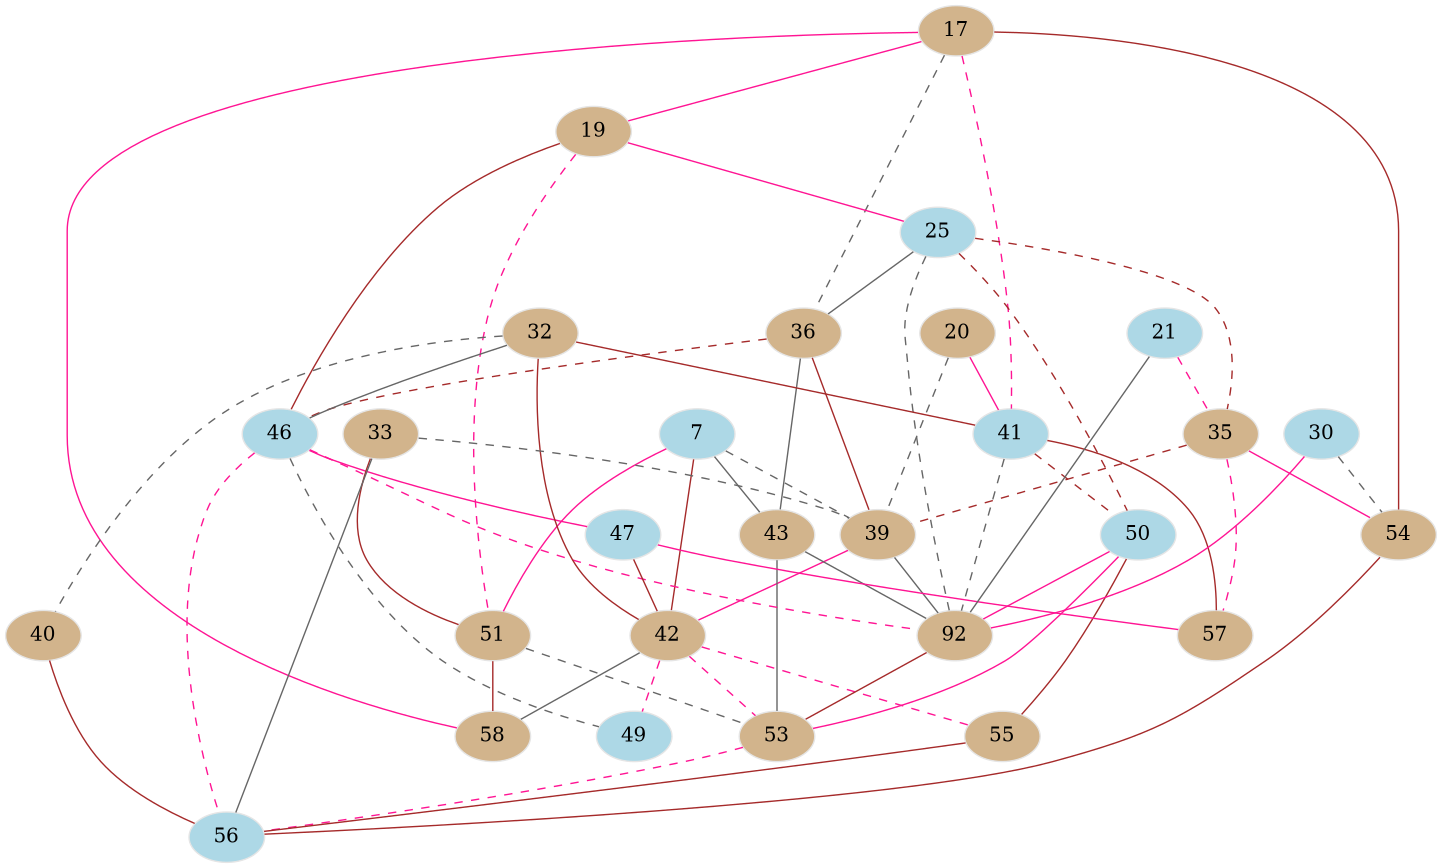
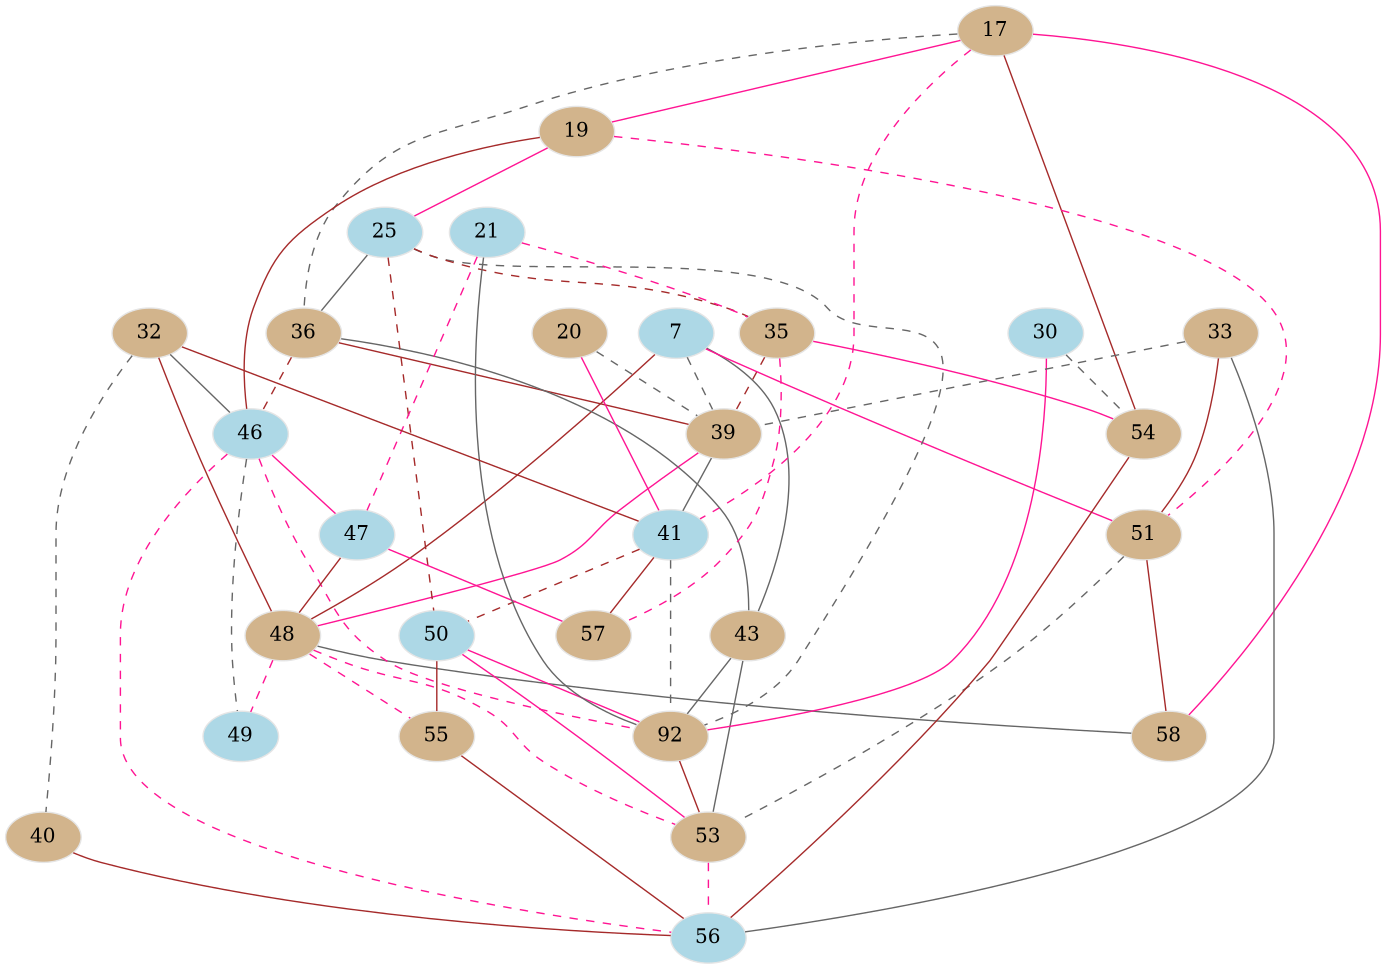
none -> (422, 384)
(914, 582) -> (701, 477)
(668, 636) -> (283, 636)
